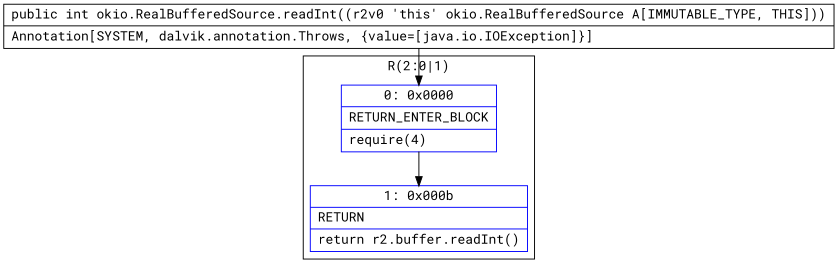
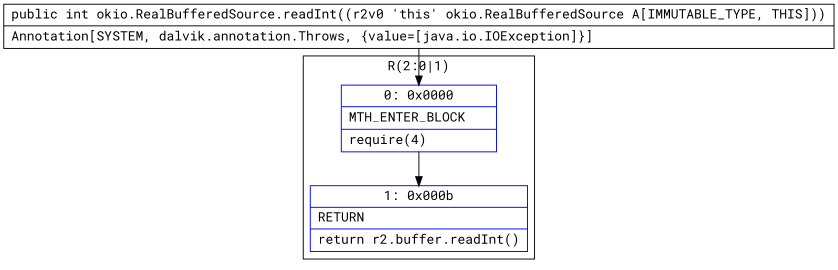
(419, 118) -> (407, 118)
